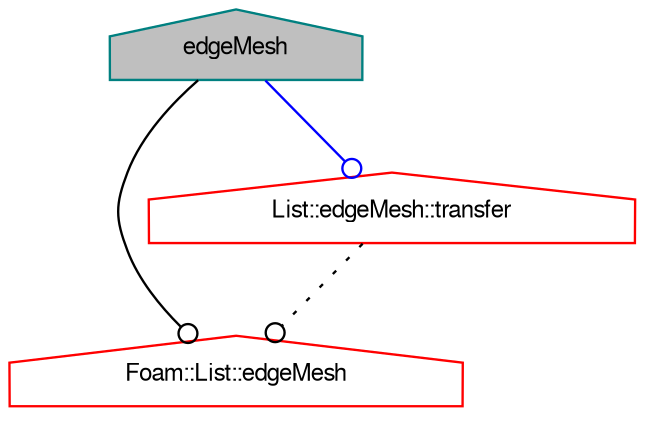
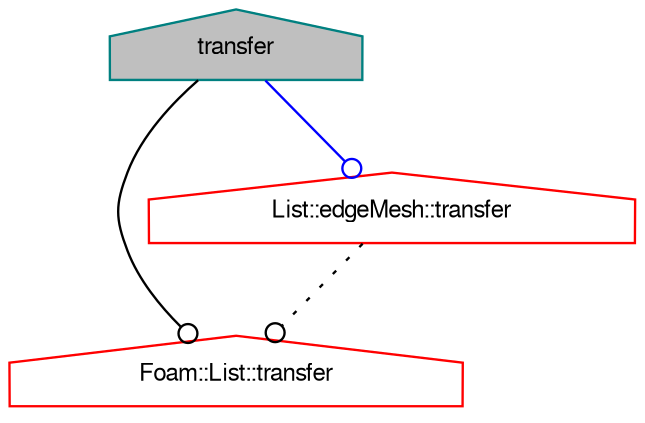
(236, 48) -> (236, 48)
(236, 375) -> (236, 375)
